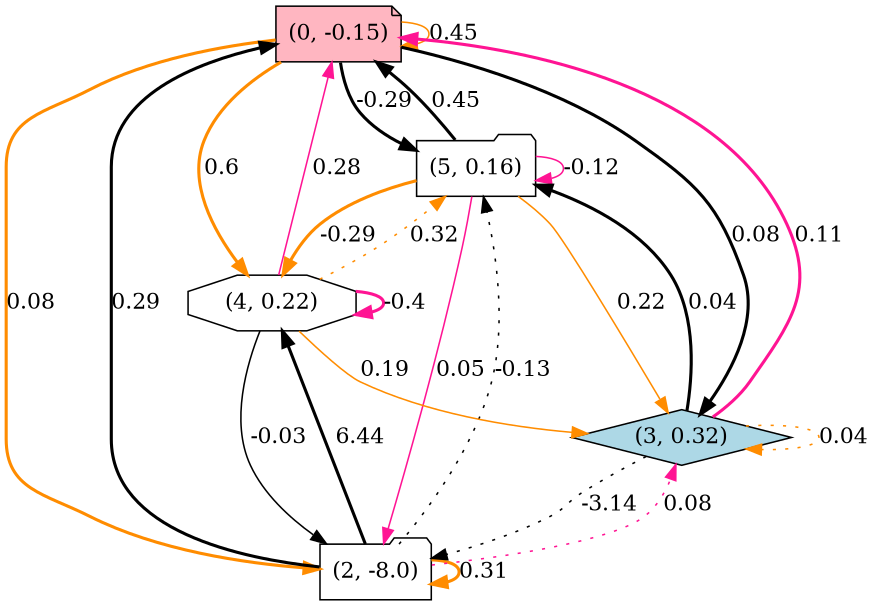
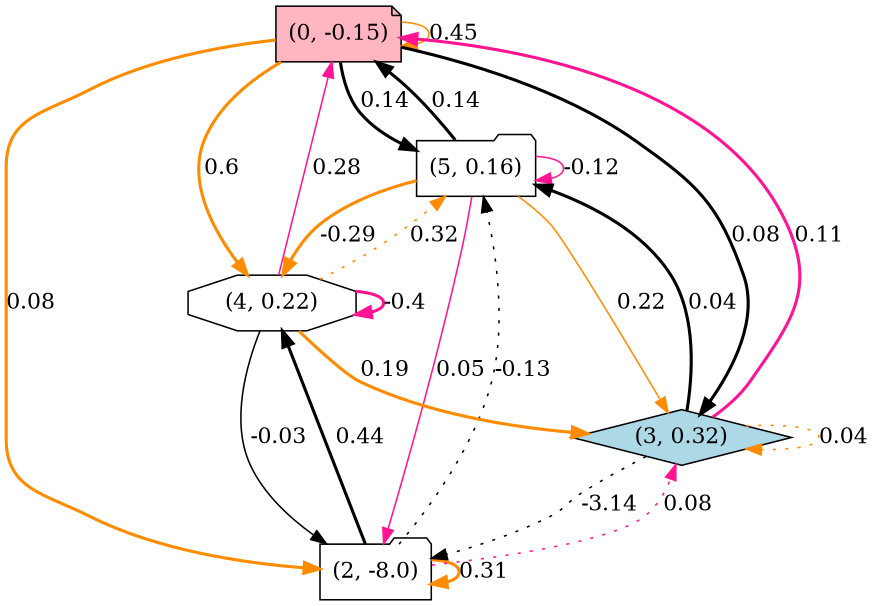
(385, 101) -> (385, 101)
(456, 101) -> (456, 101)
(111, 333) -> none
(433, 408) -> (433, 408)
(360, 437) -> (360, 437)
